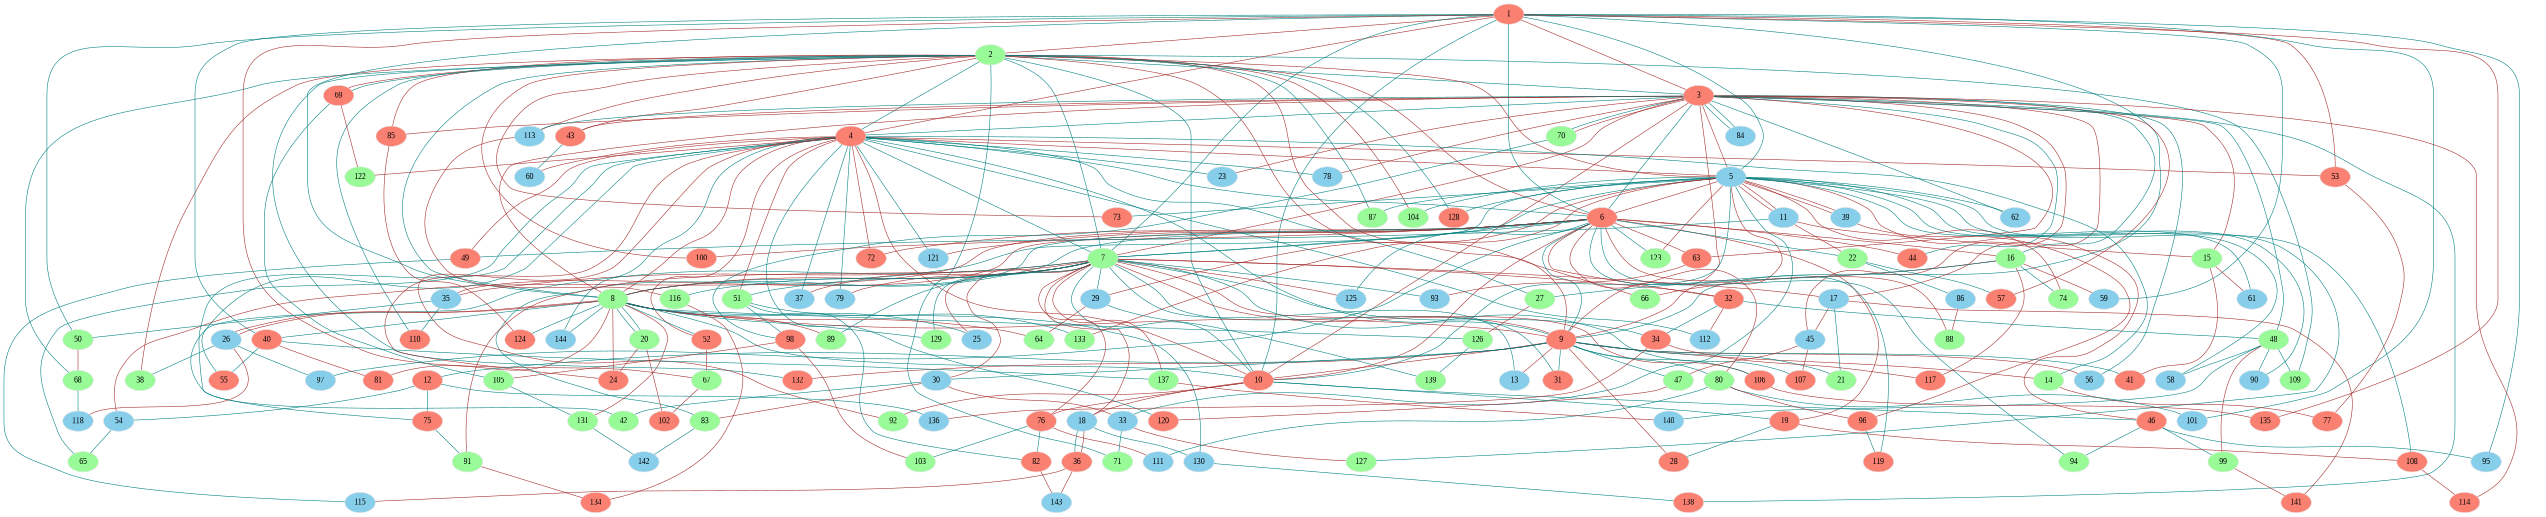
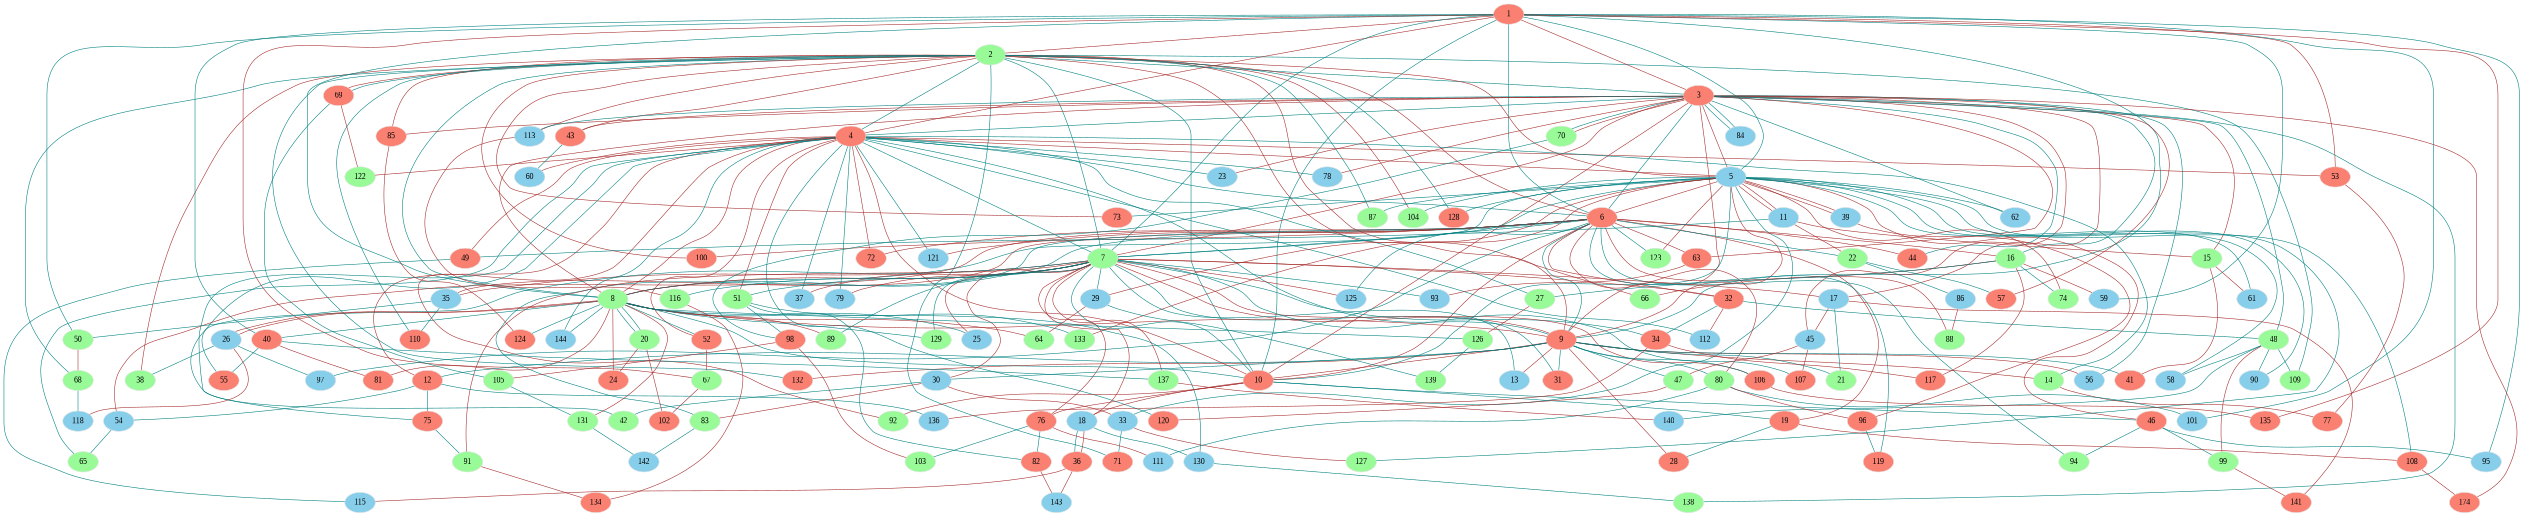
(546, 276) -> (562, 261)
(1118, 462) -> (1118, 462)
(1688, 503) -> (1688, 503)
(2465, 503) -> (2465, 503)
